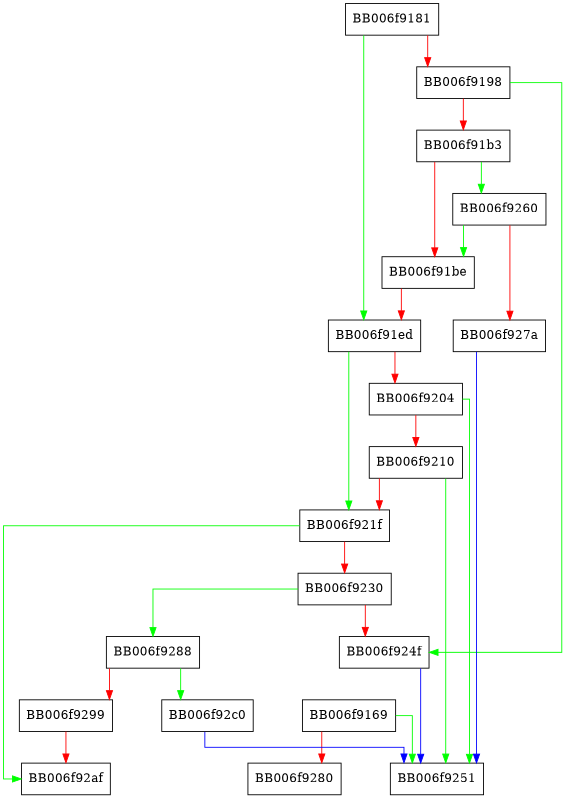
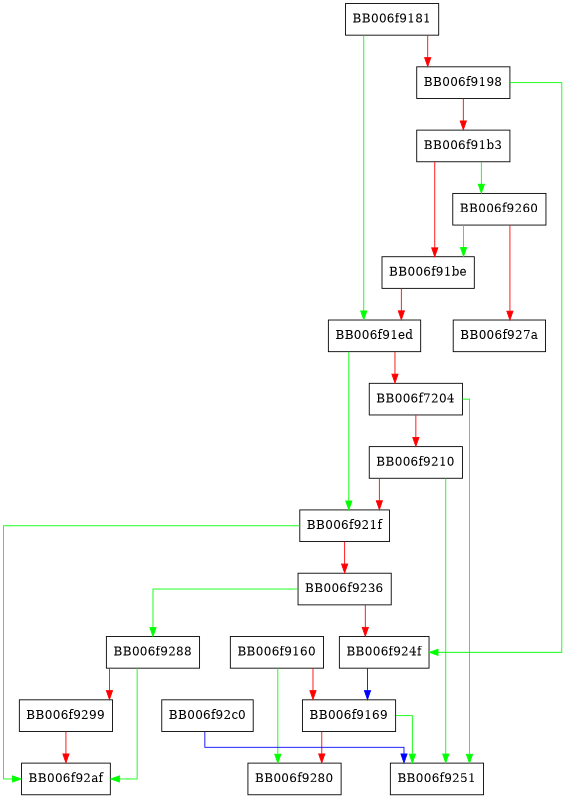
(416, 399) -> (416, 399)
(477, 553) -> none
(345, 589) -> (345, 589)
none -> (277, 652)
(181, 679) -> (137, 733)
(421, 711) -> (367, 679)
